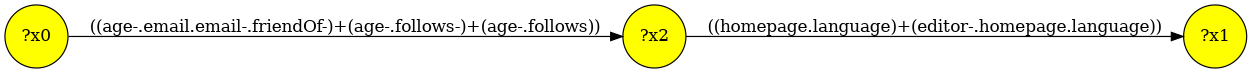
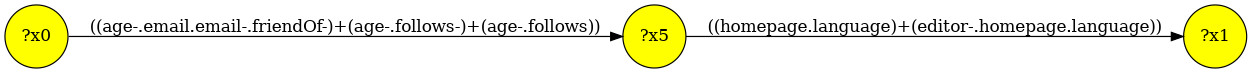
(654, 36) -> (654, 36)
